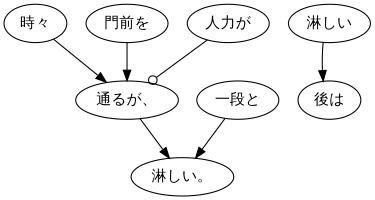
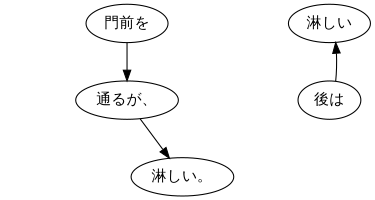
(35, 23) -> none
(228, 23) -> none
(322, 56) -> (337, 67)
(238, 100) -> none
